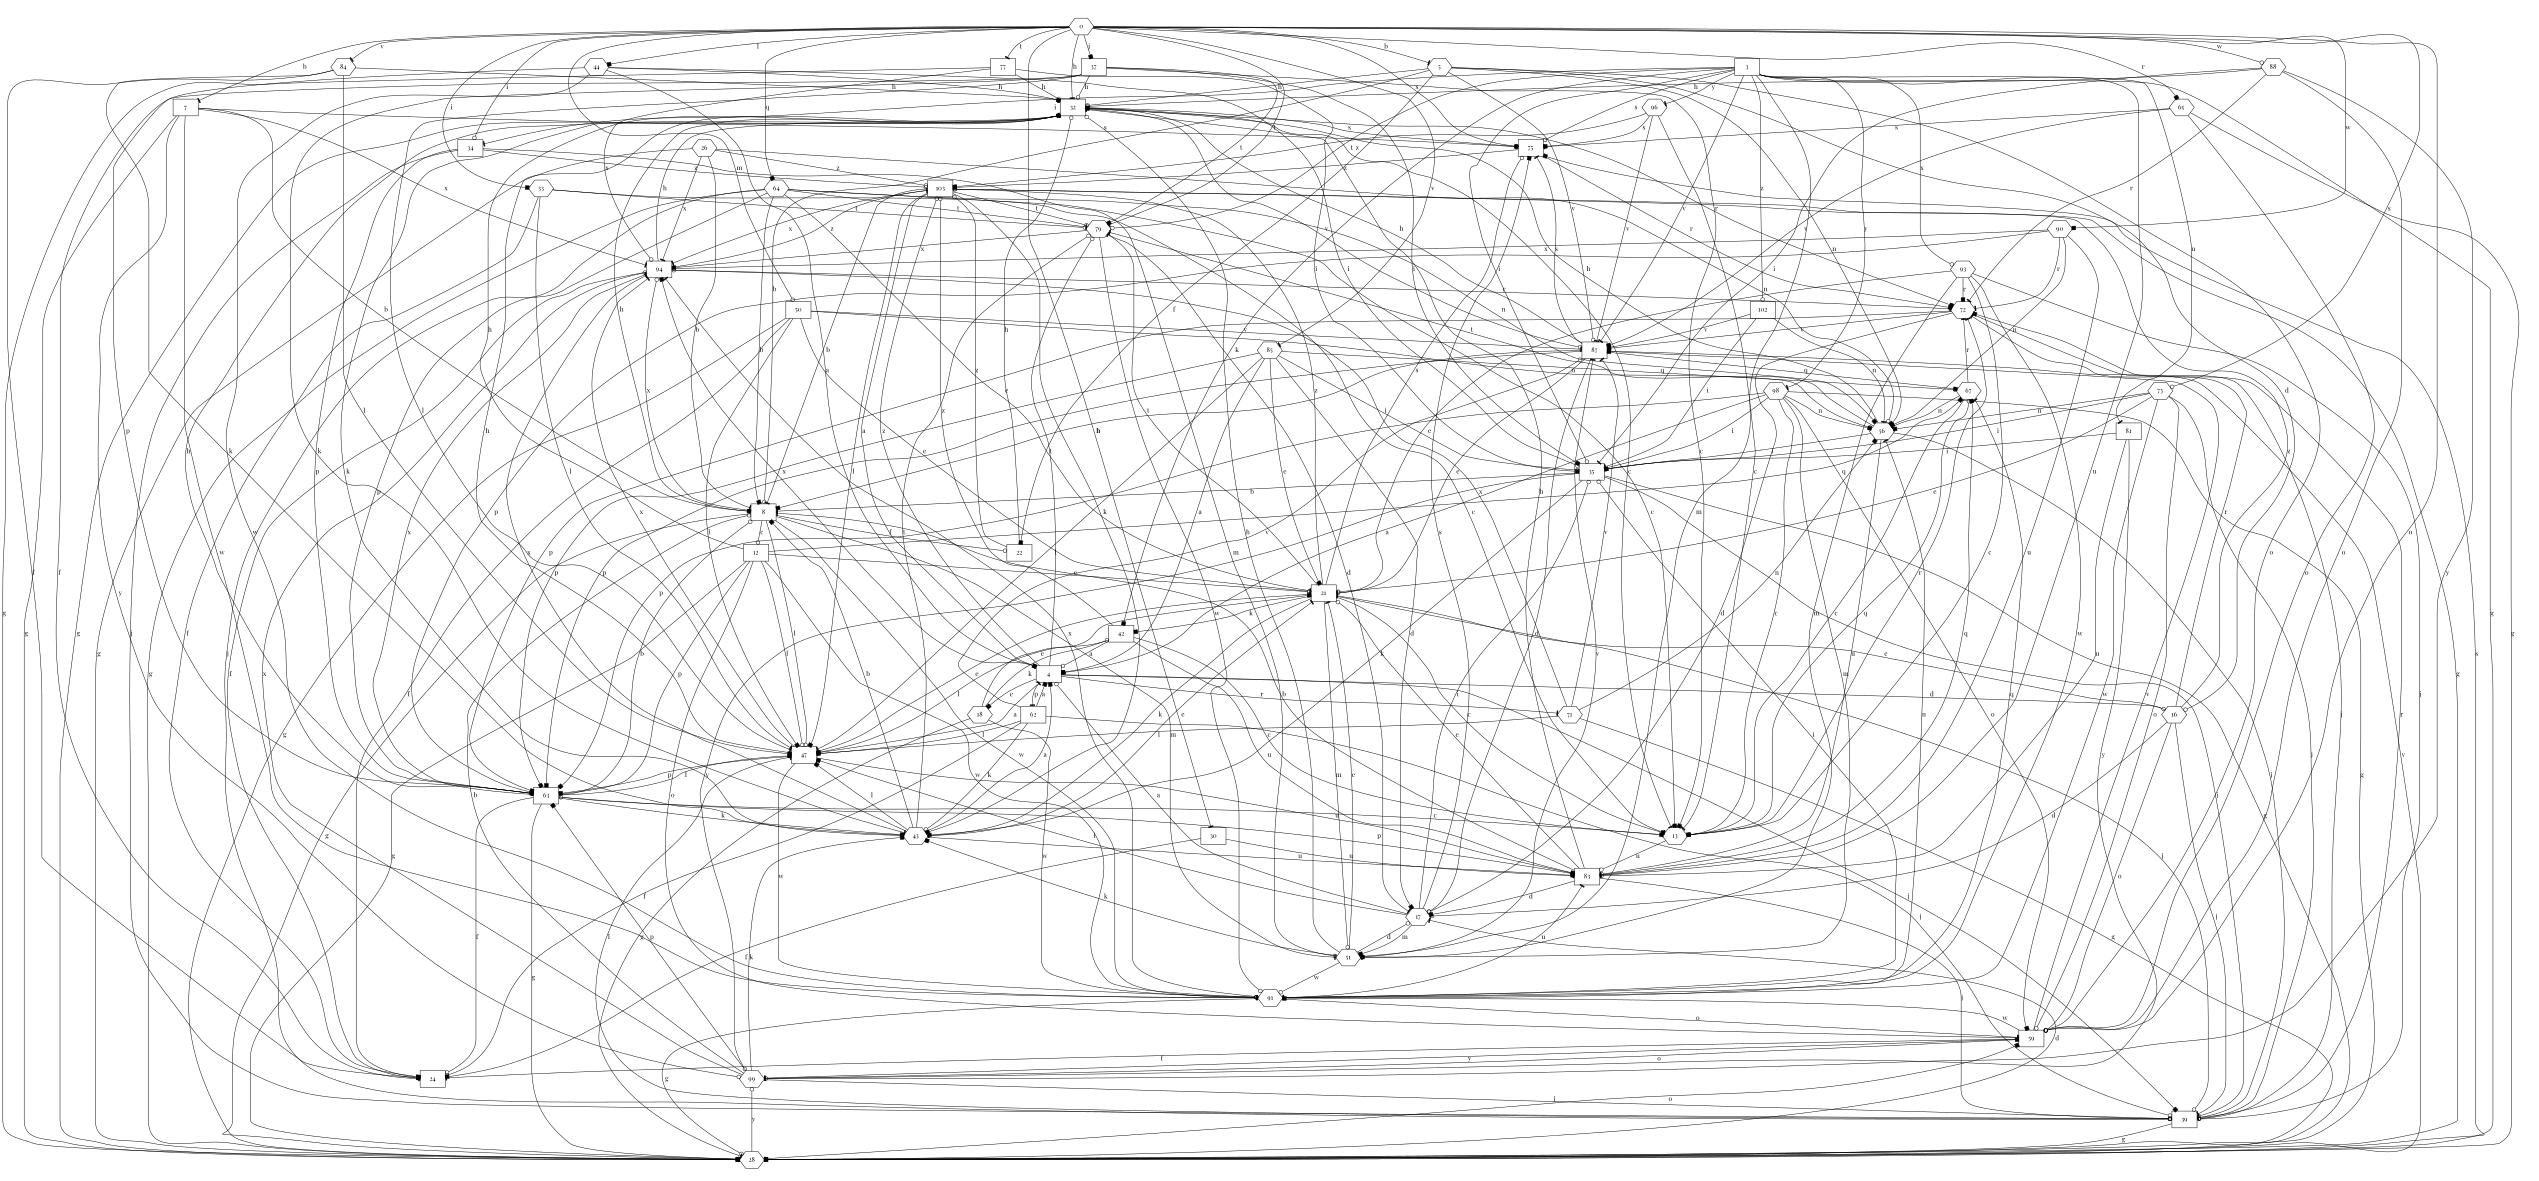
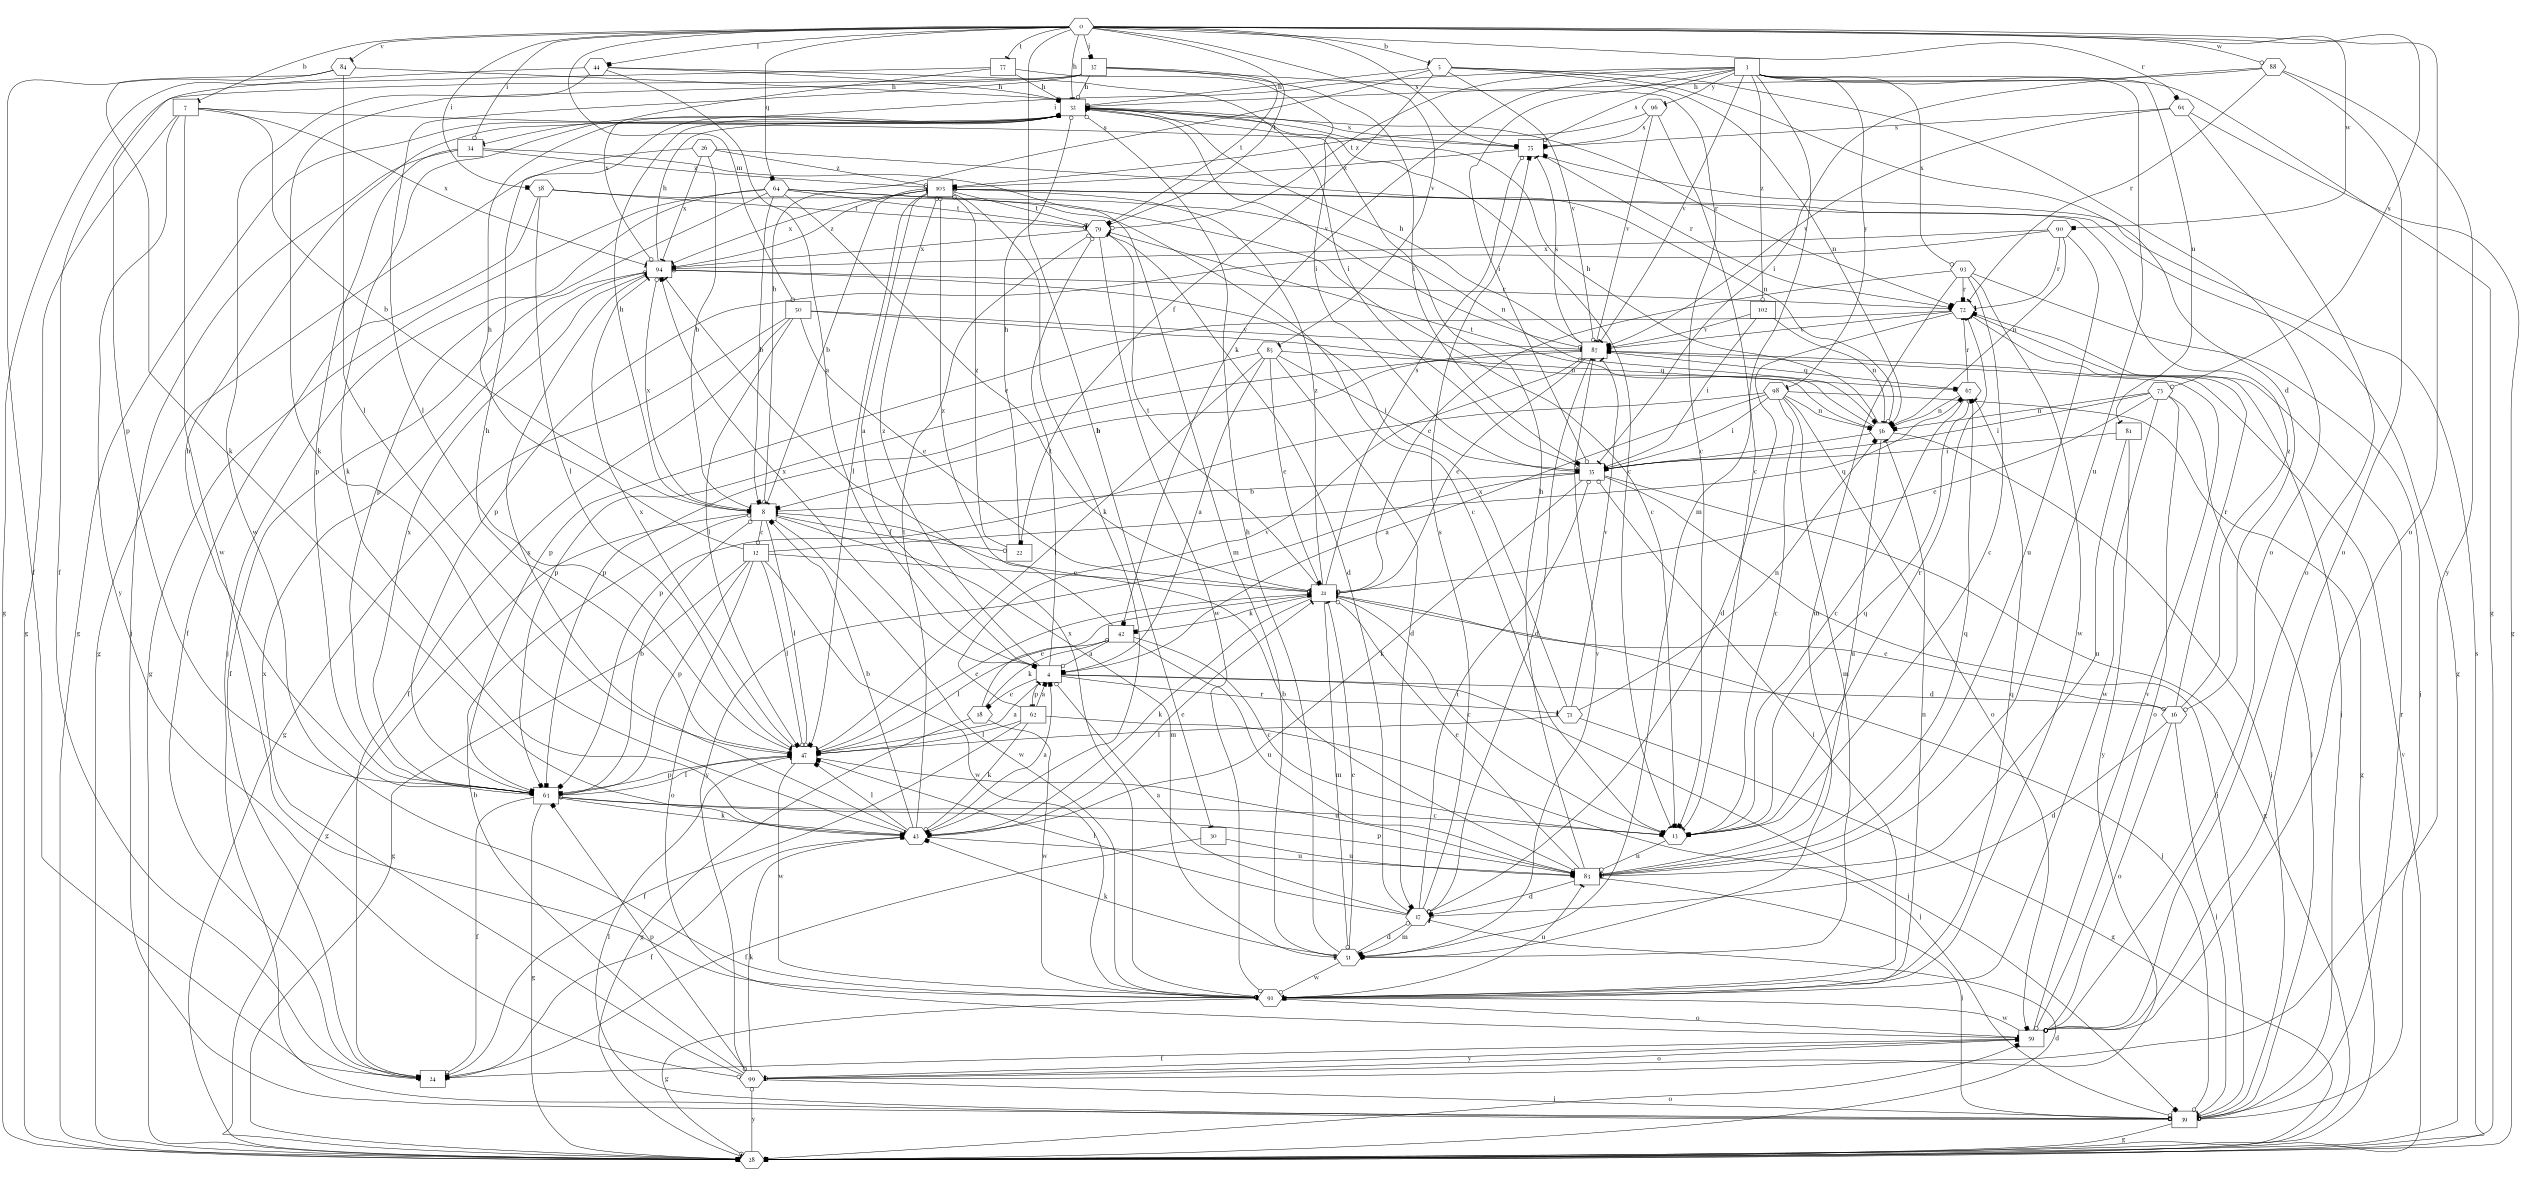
(541, 188) -> (541, 188)
none -> (668, 939)
